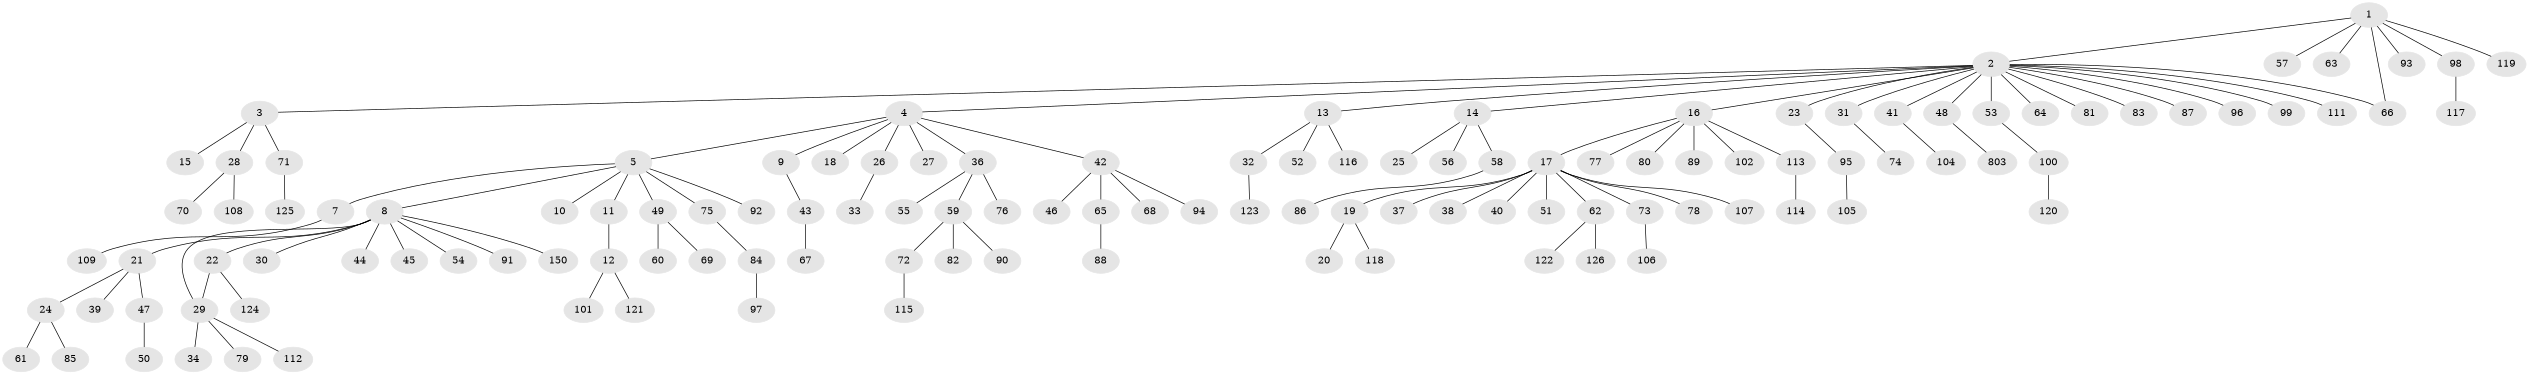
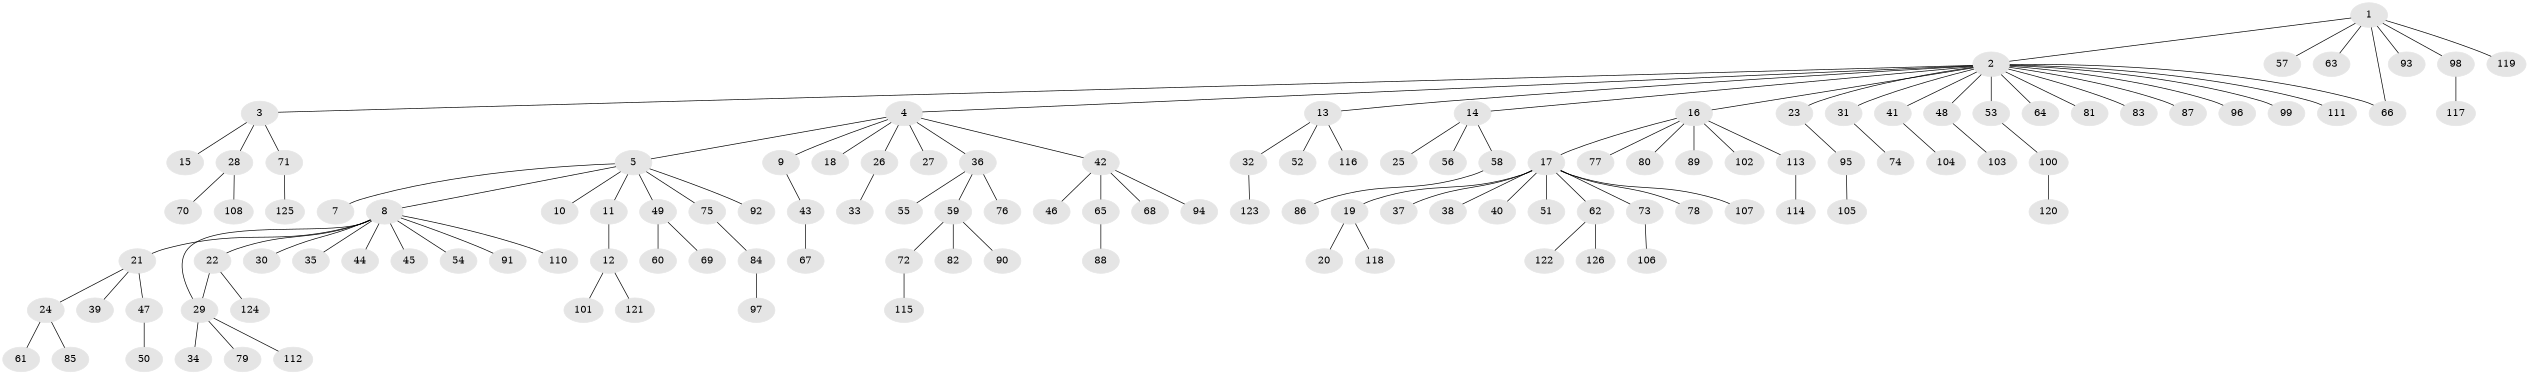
(1997, 163) -> (1997, 163)
(87, 261) -> none
none -> (311, 261)
(558, 261) -> (558, 261)
